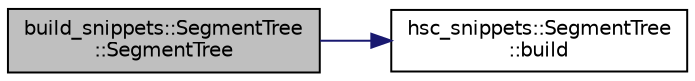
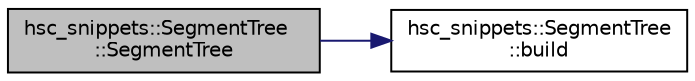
(164, 41) -> (164, 41)
